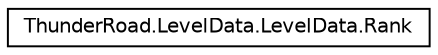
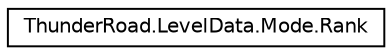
(219, 28) -> (196, 28)
